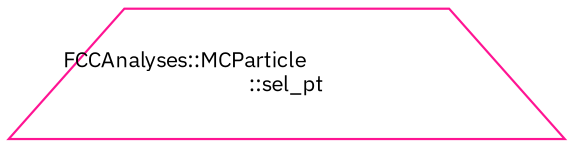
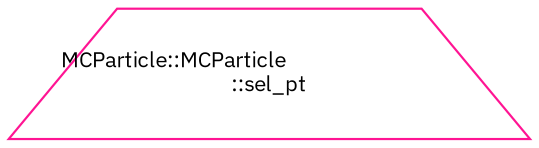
(287, 74) -> (269, 74)
